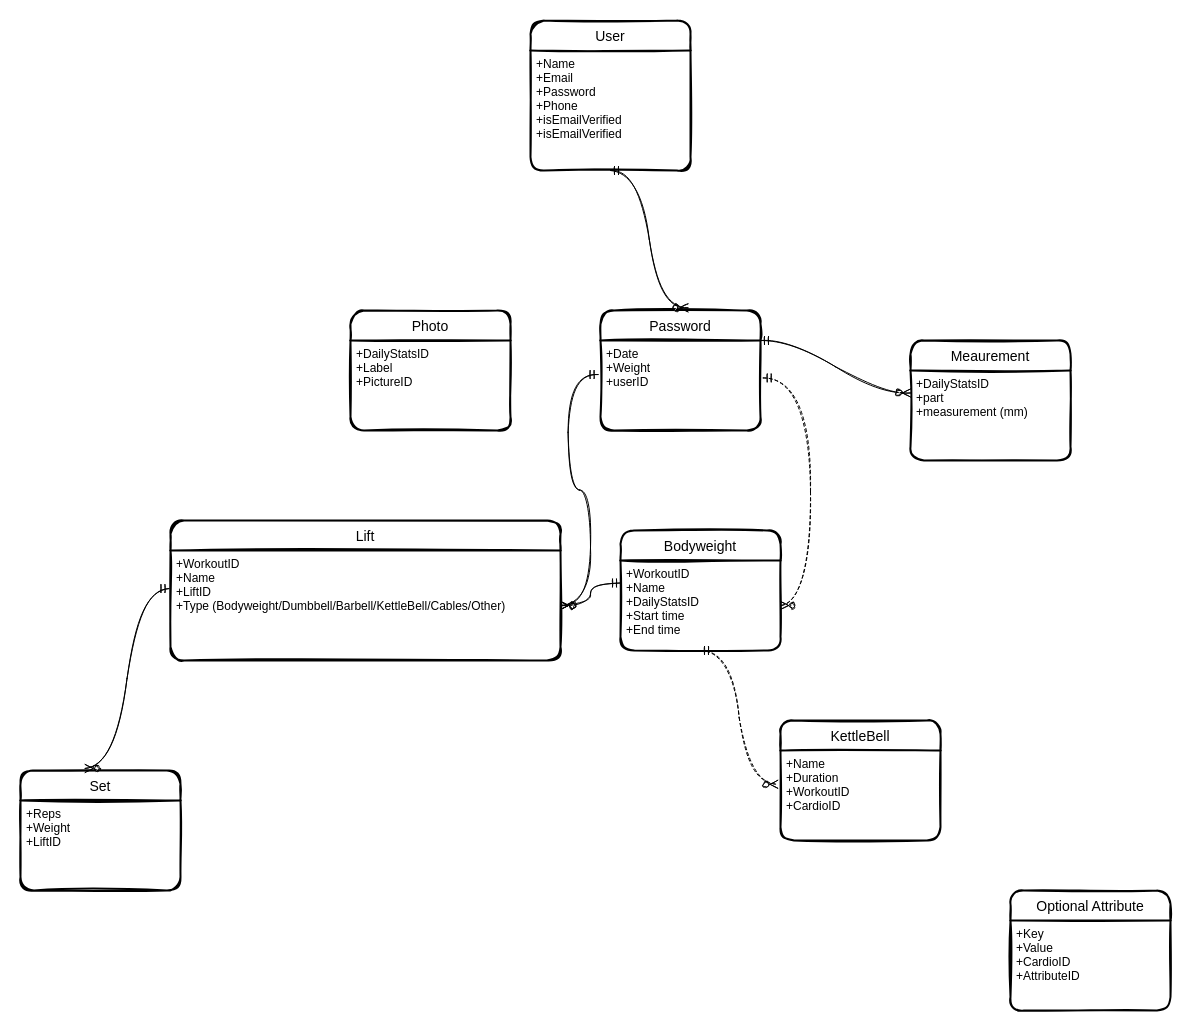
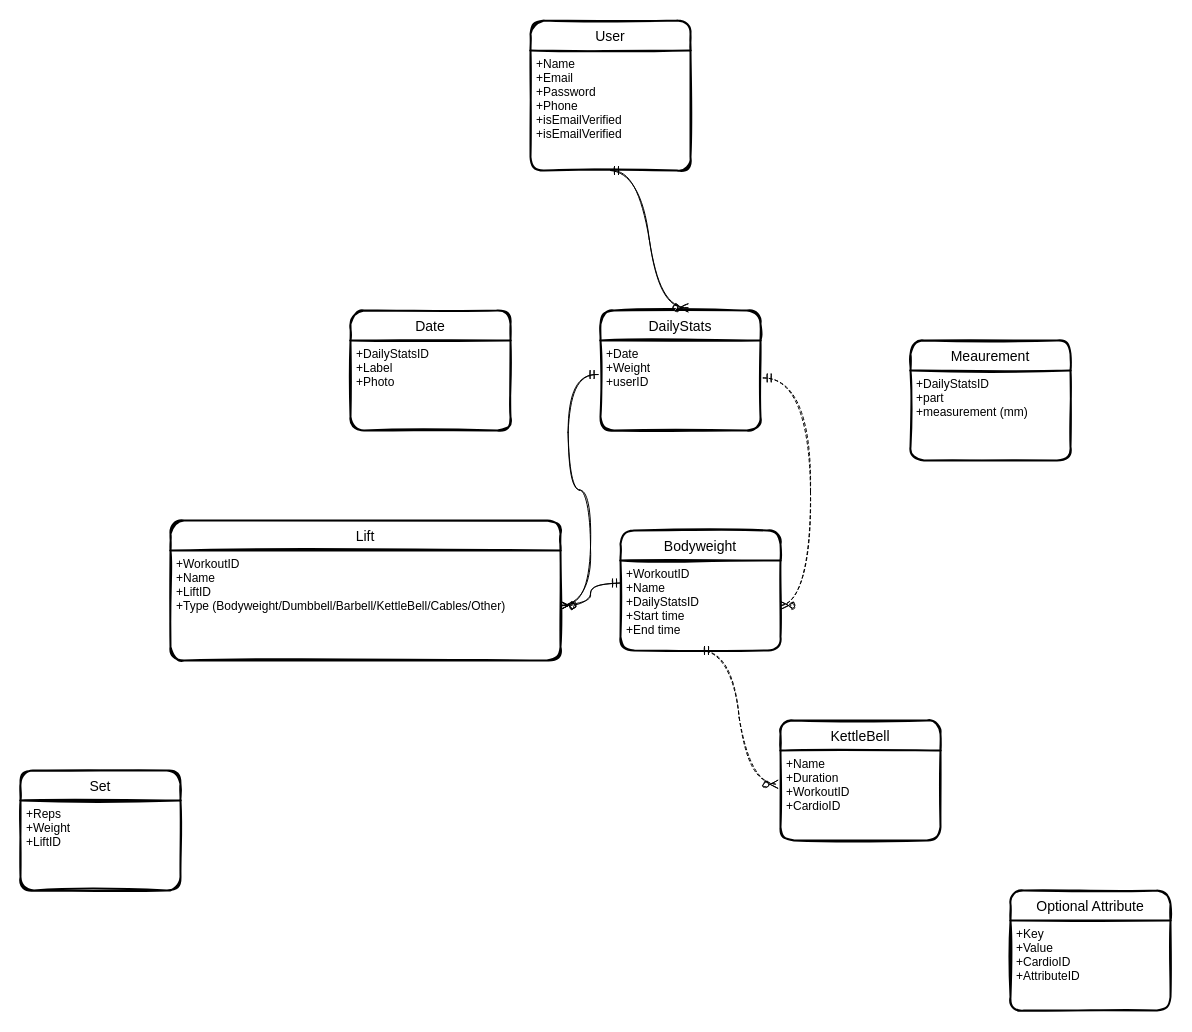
(430, 326) -> (430, 326)
(680, 326) -> (680, 326)
(397, 354) -> (397, 354)
(836, 367) -> none
(127, 679) -> none
